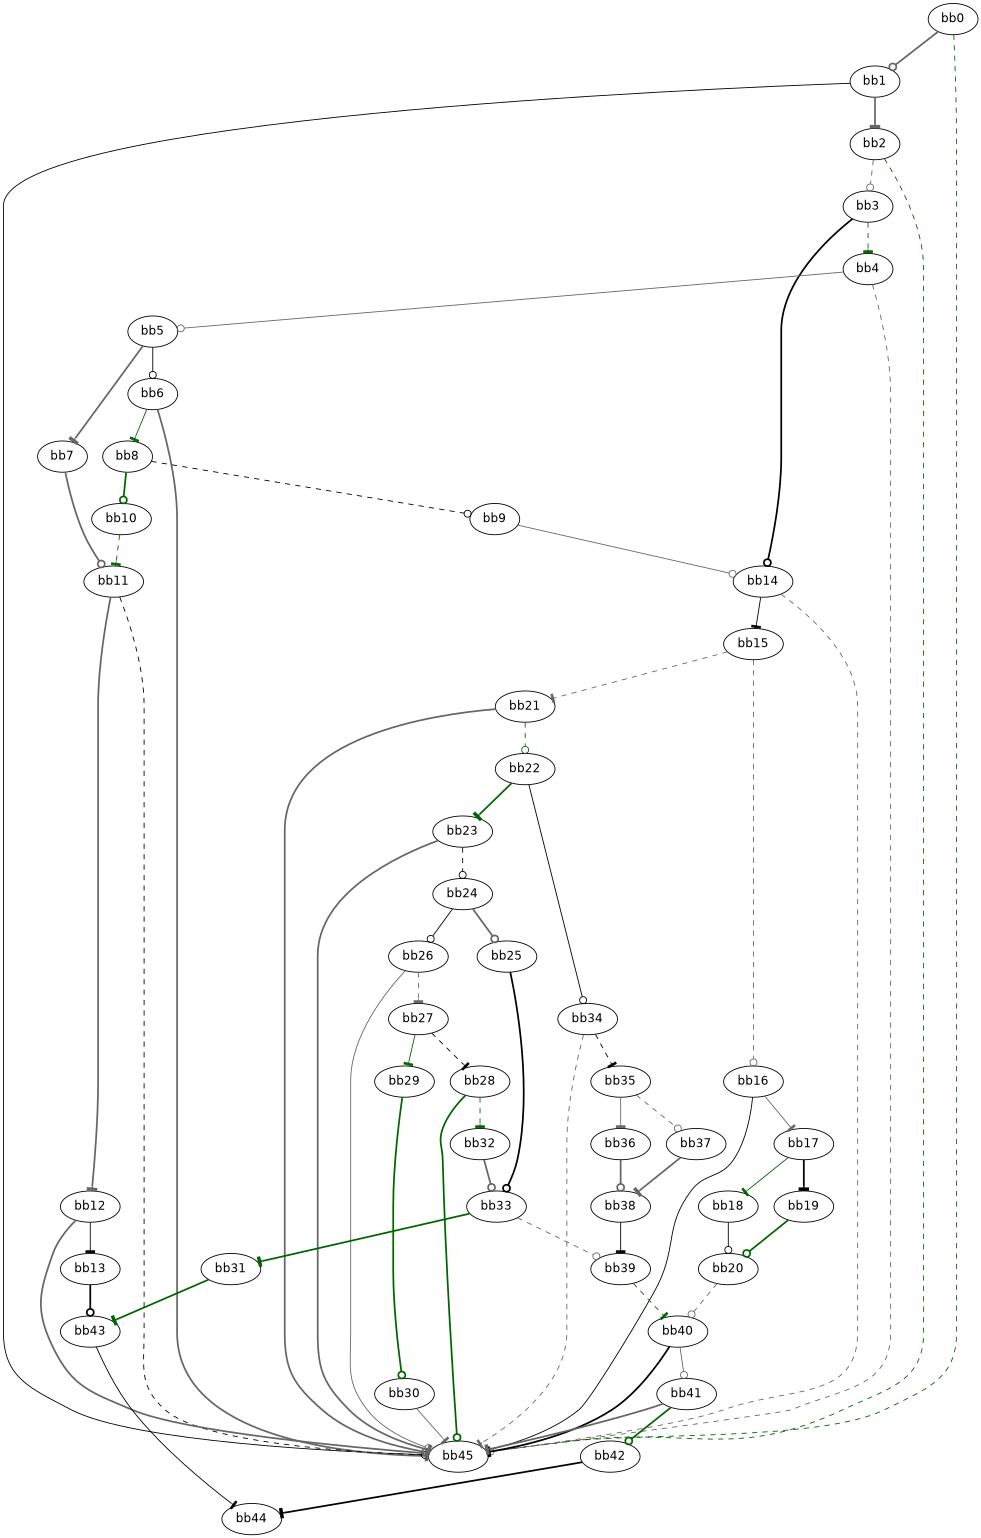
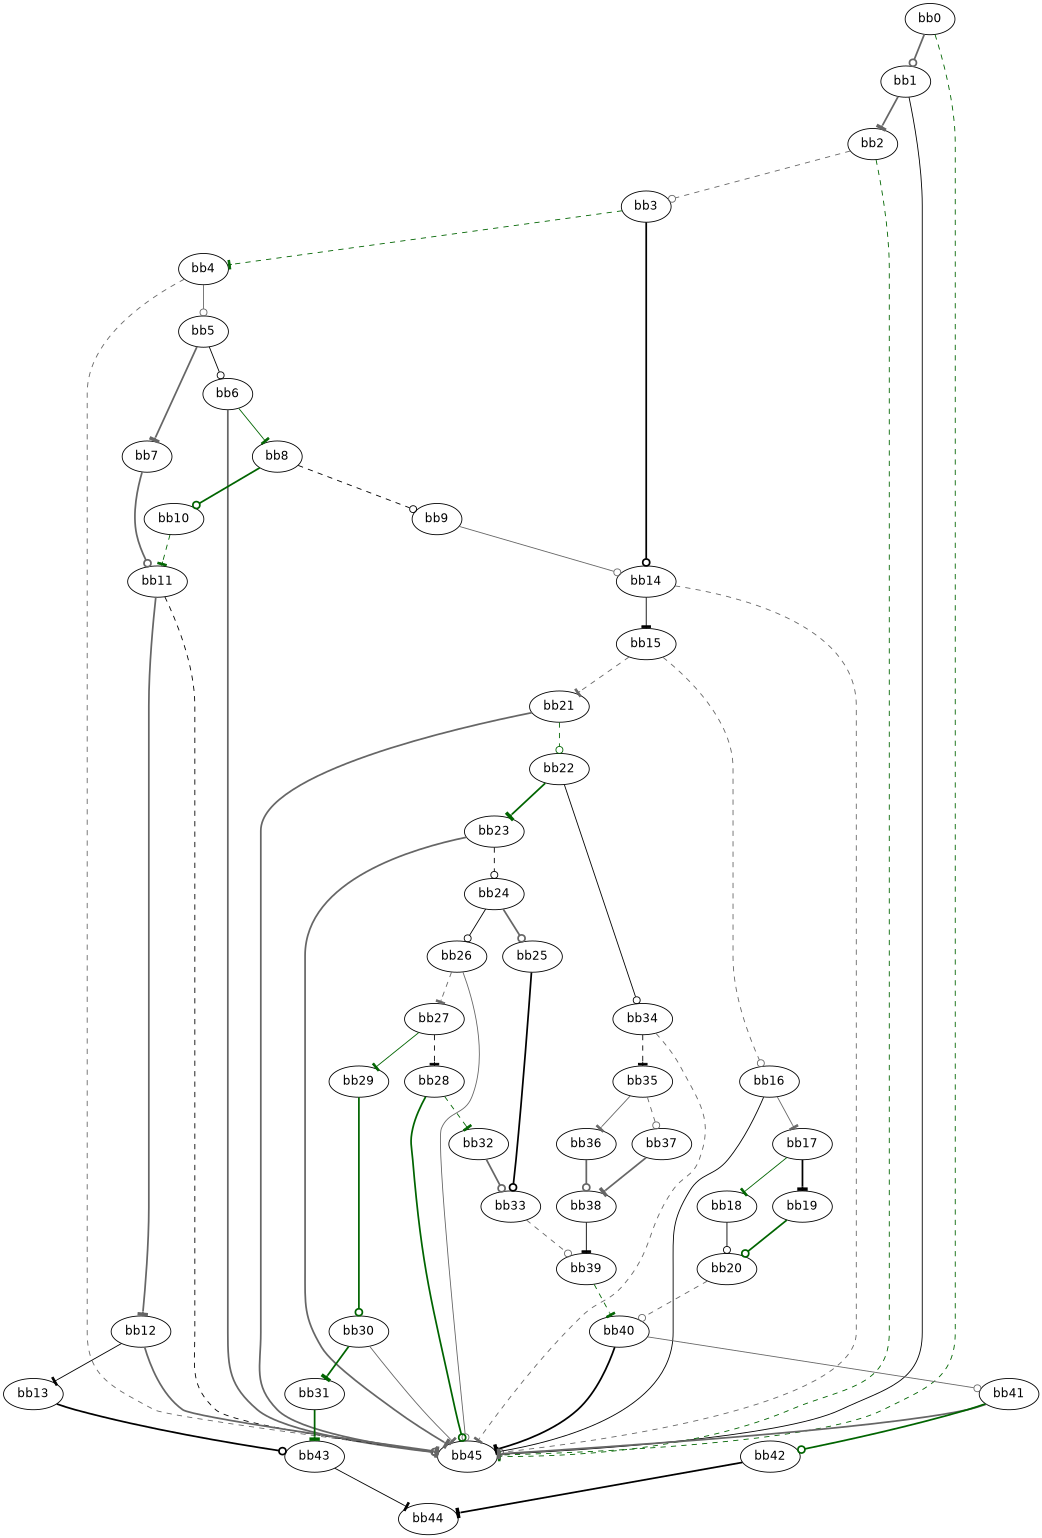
(366, 1237) -> (340, 1359)
